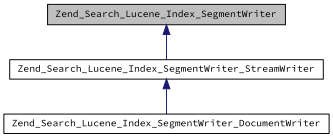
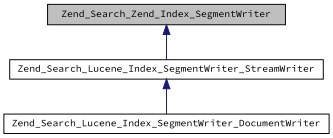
(166, 15) -> (166, 15)
